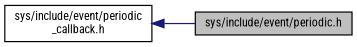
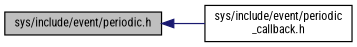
(180, 24) -> (189, 24)
